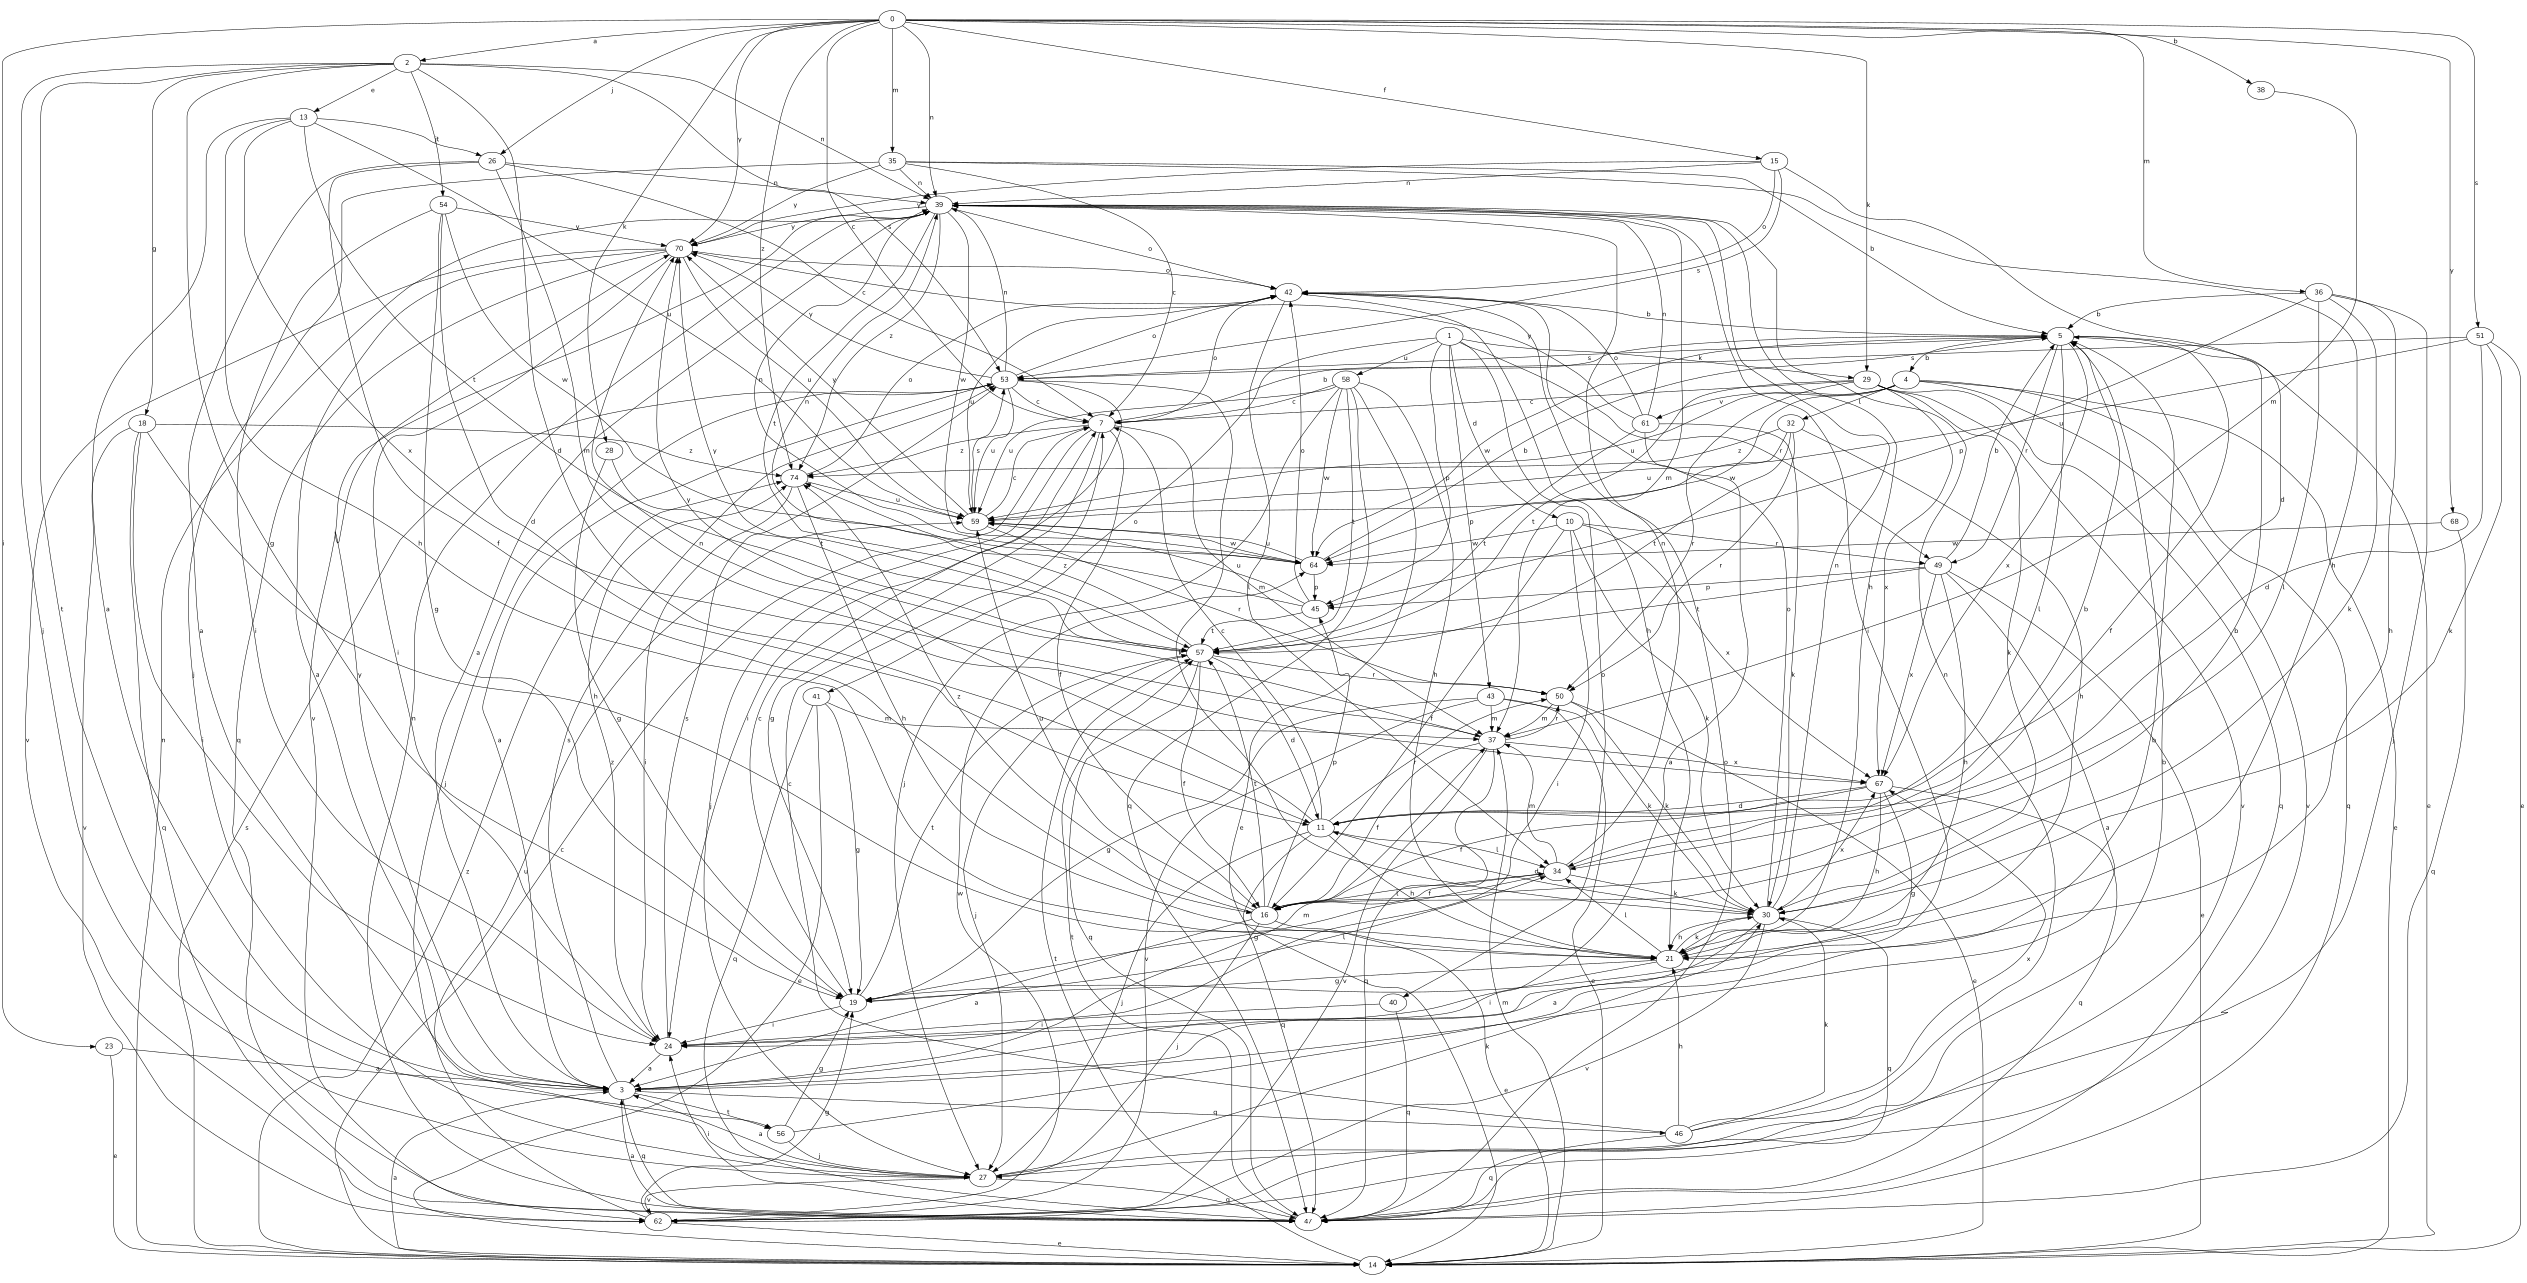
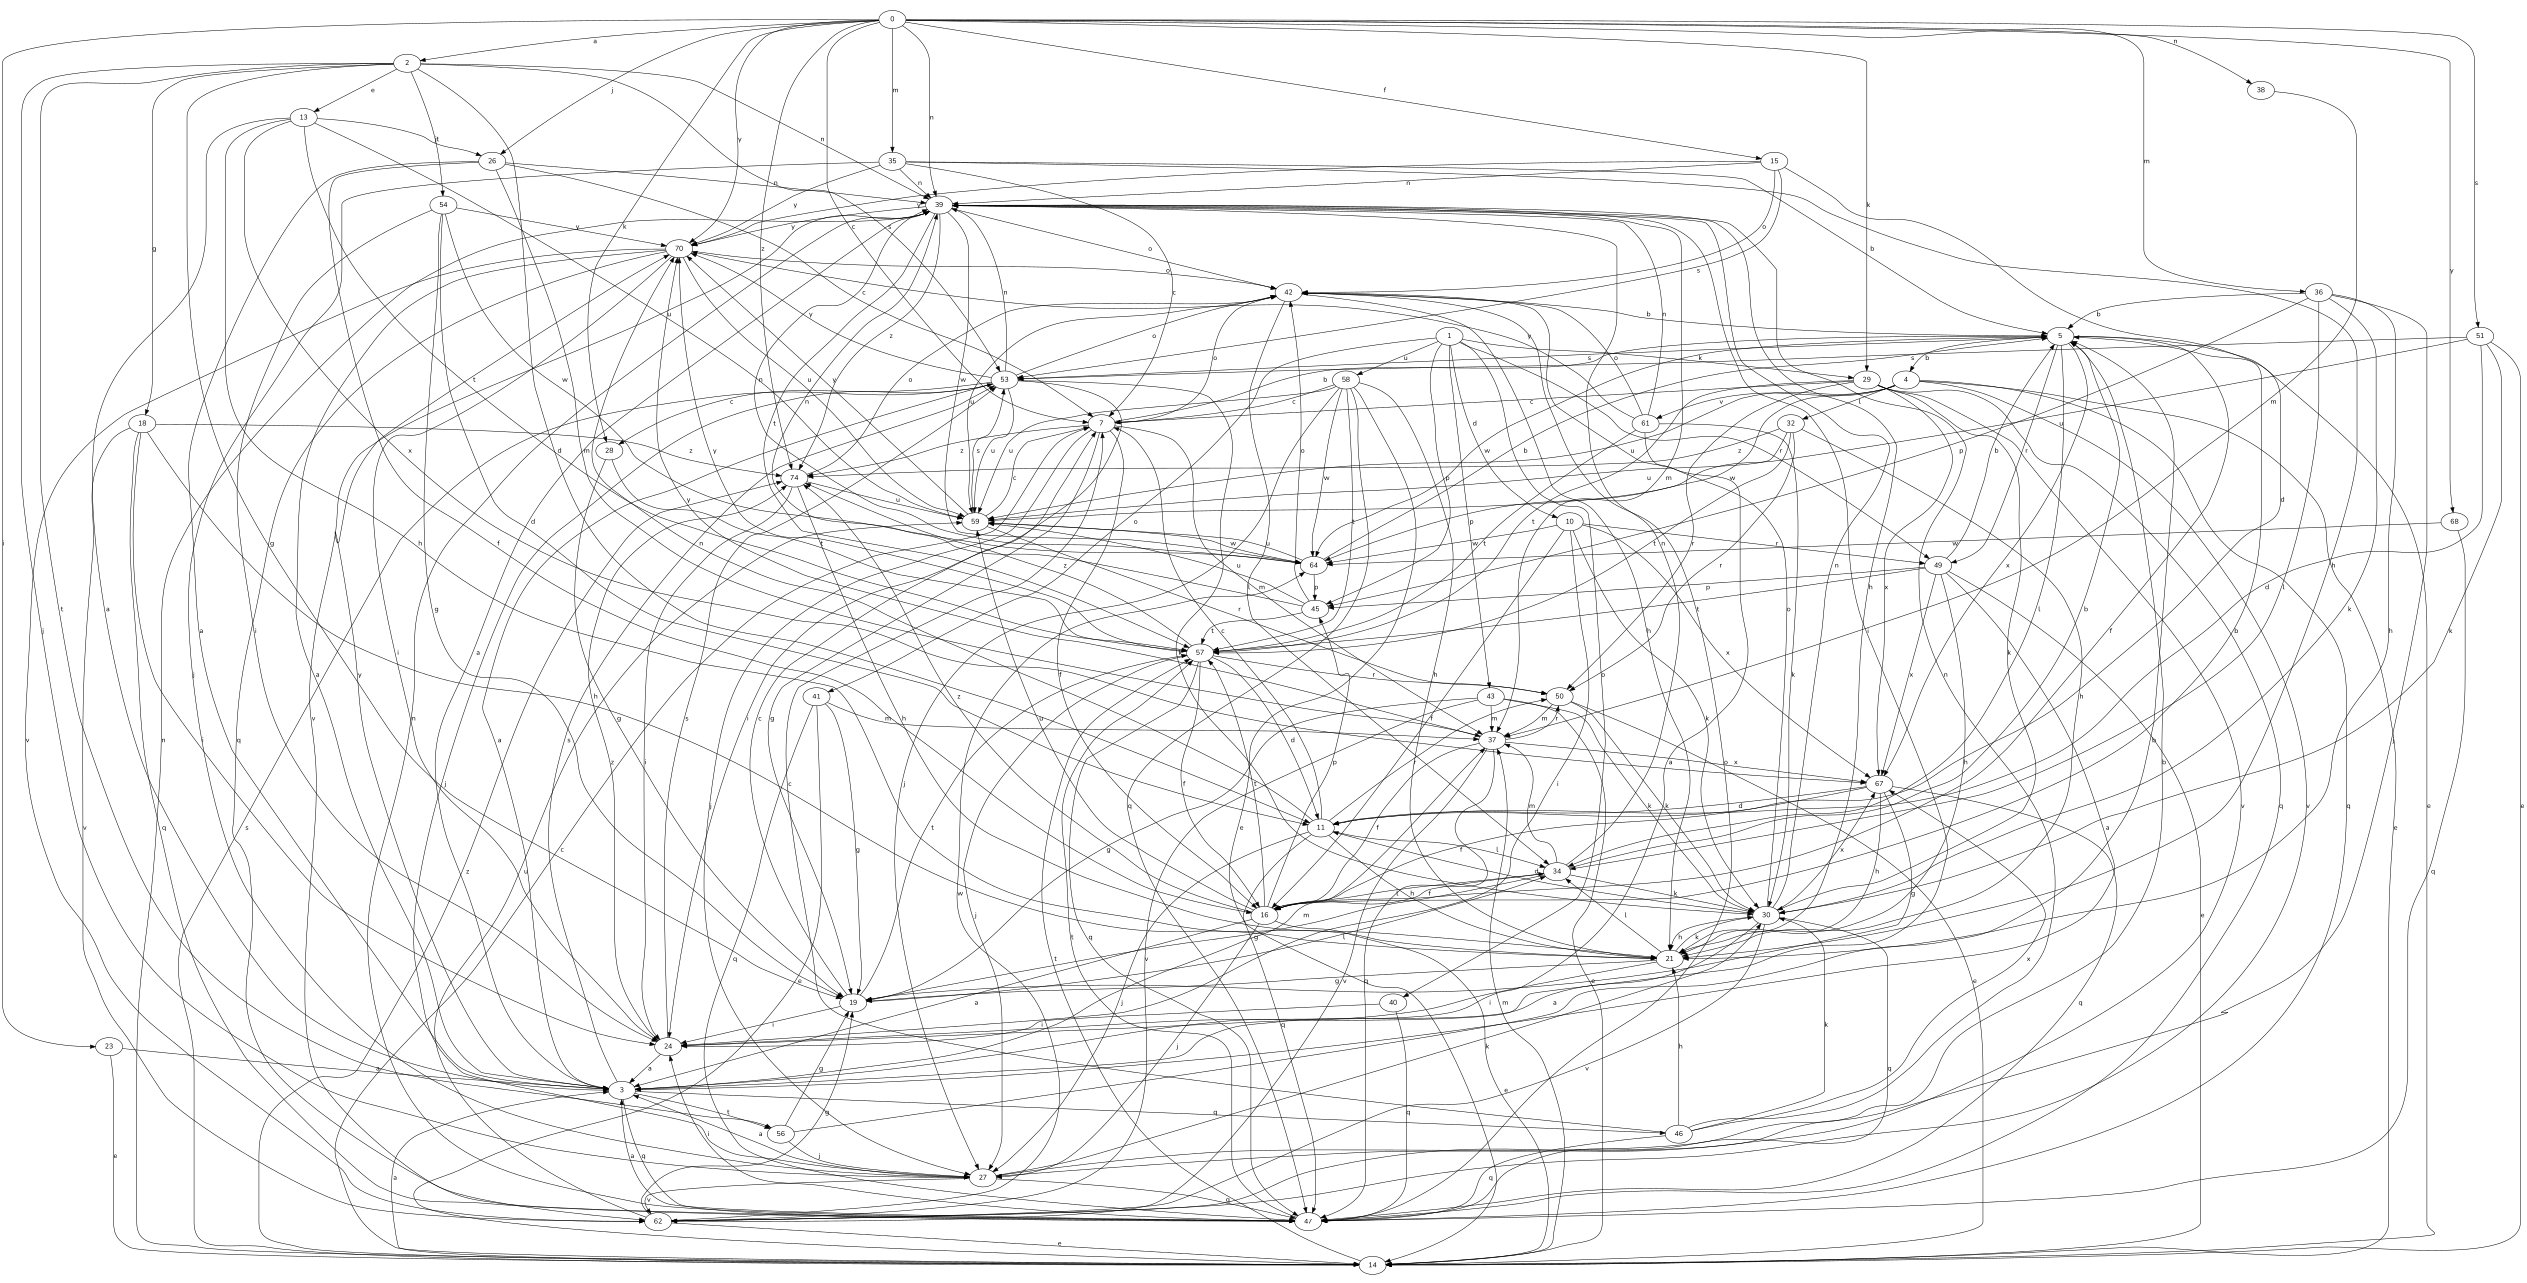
(2176, 41) -> (2176, 41)
(1045, 410) -> (728, 399)
